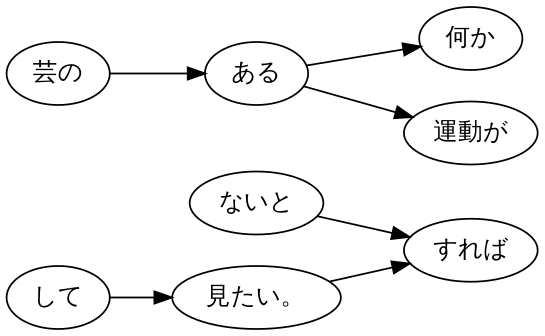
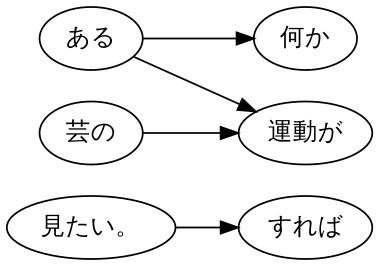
(148, 74) -> (182, 133)
(257, 203) -> none
(58, 298) -> none
